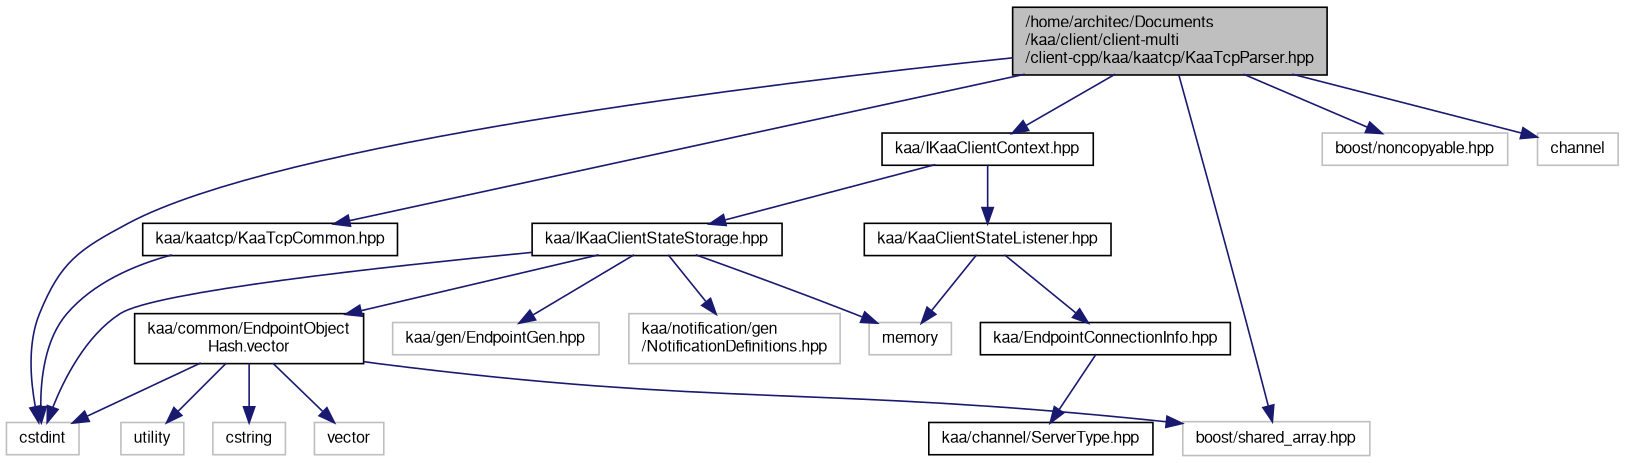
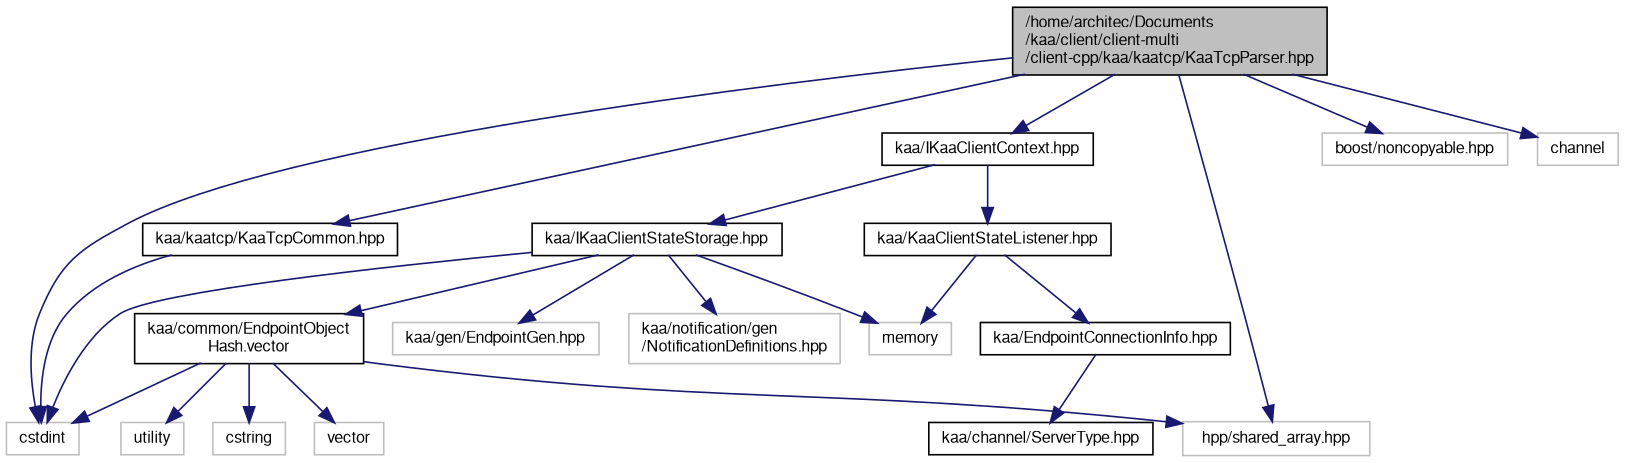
(1276, 439) -> (1276, 439)
